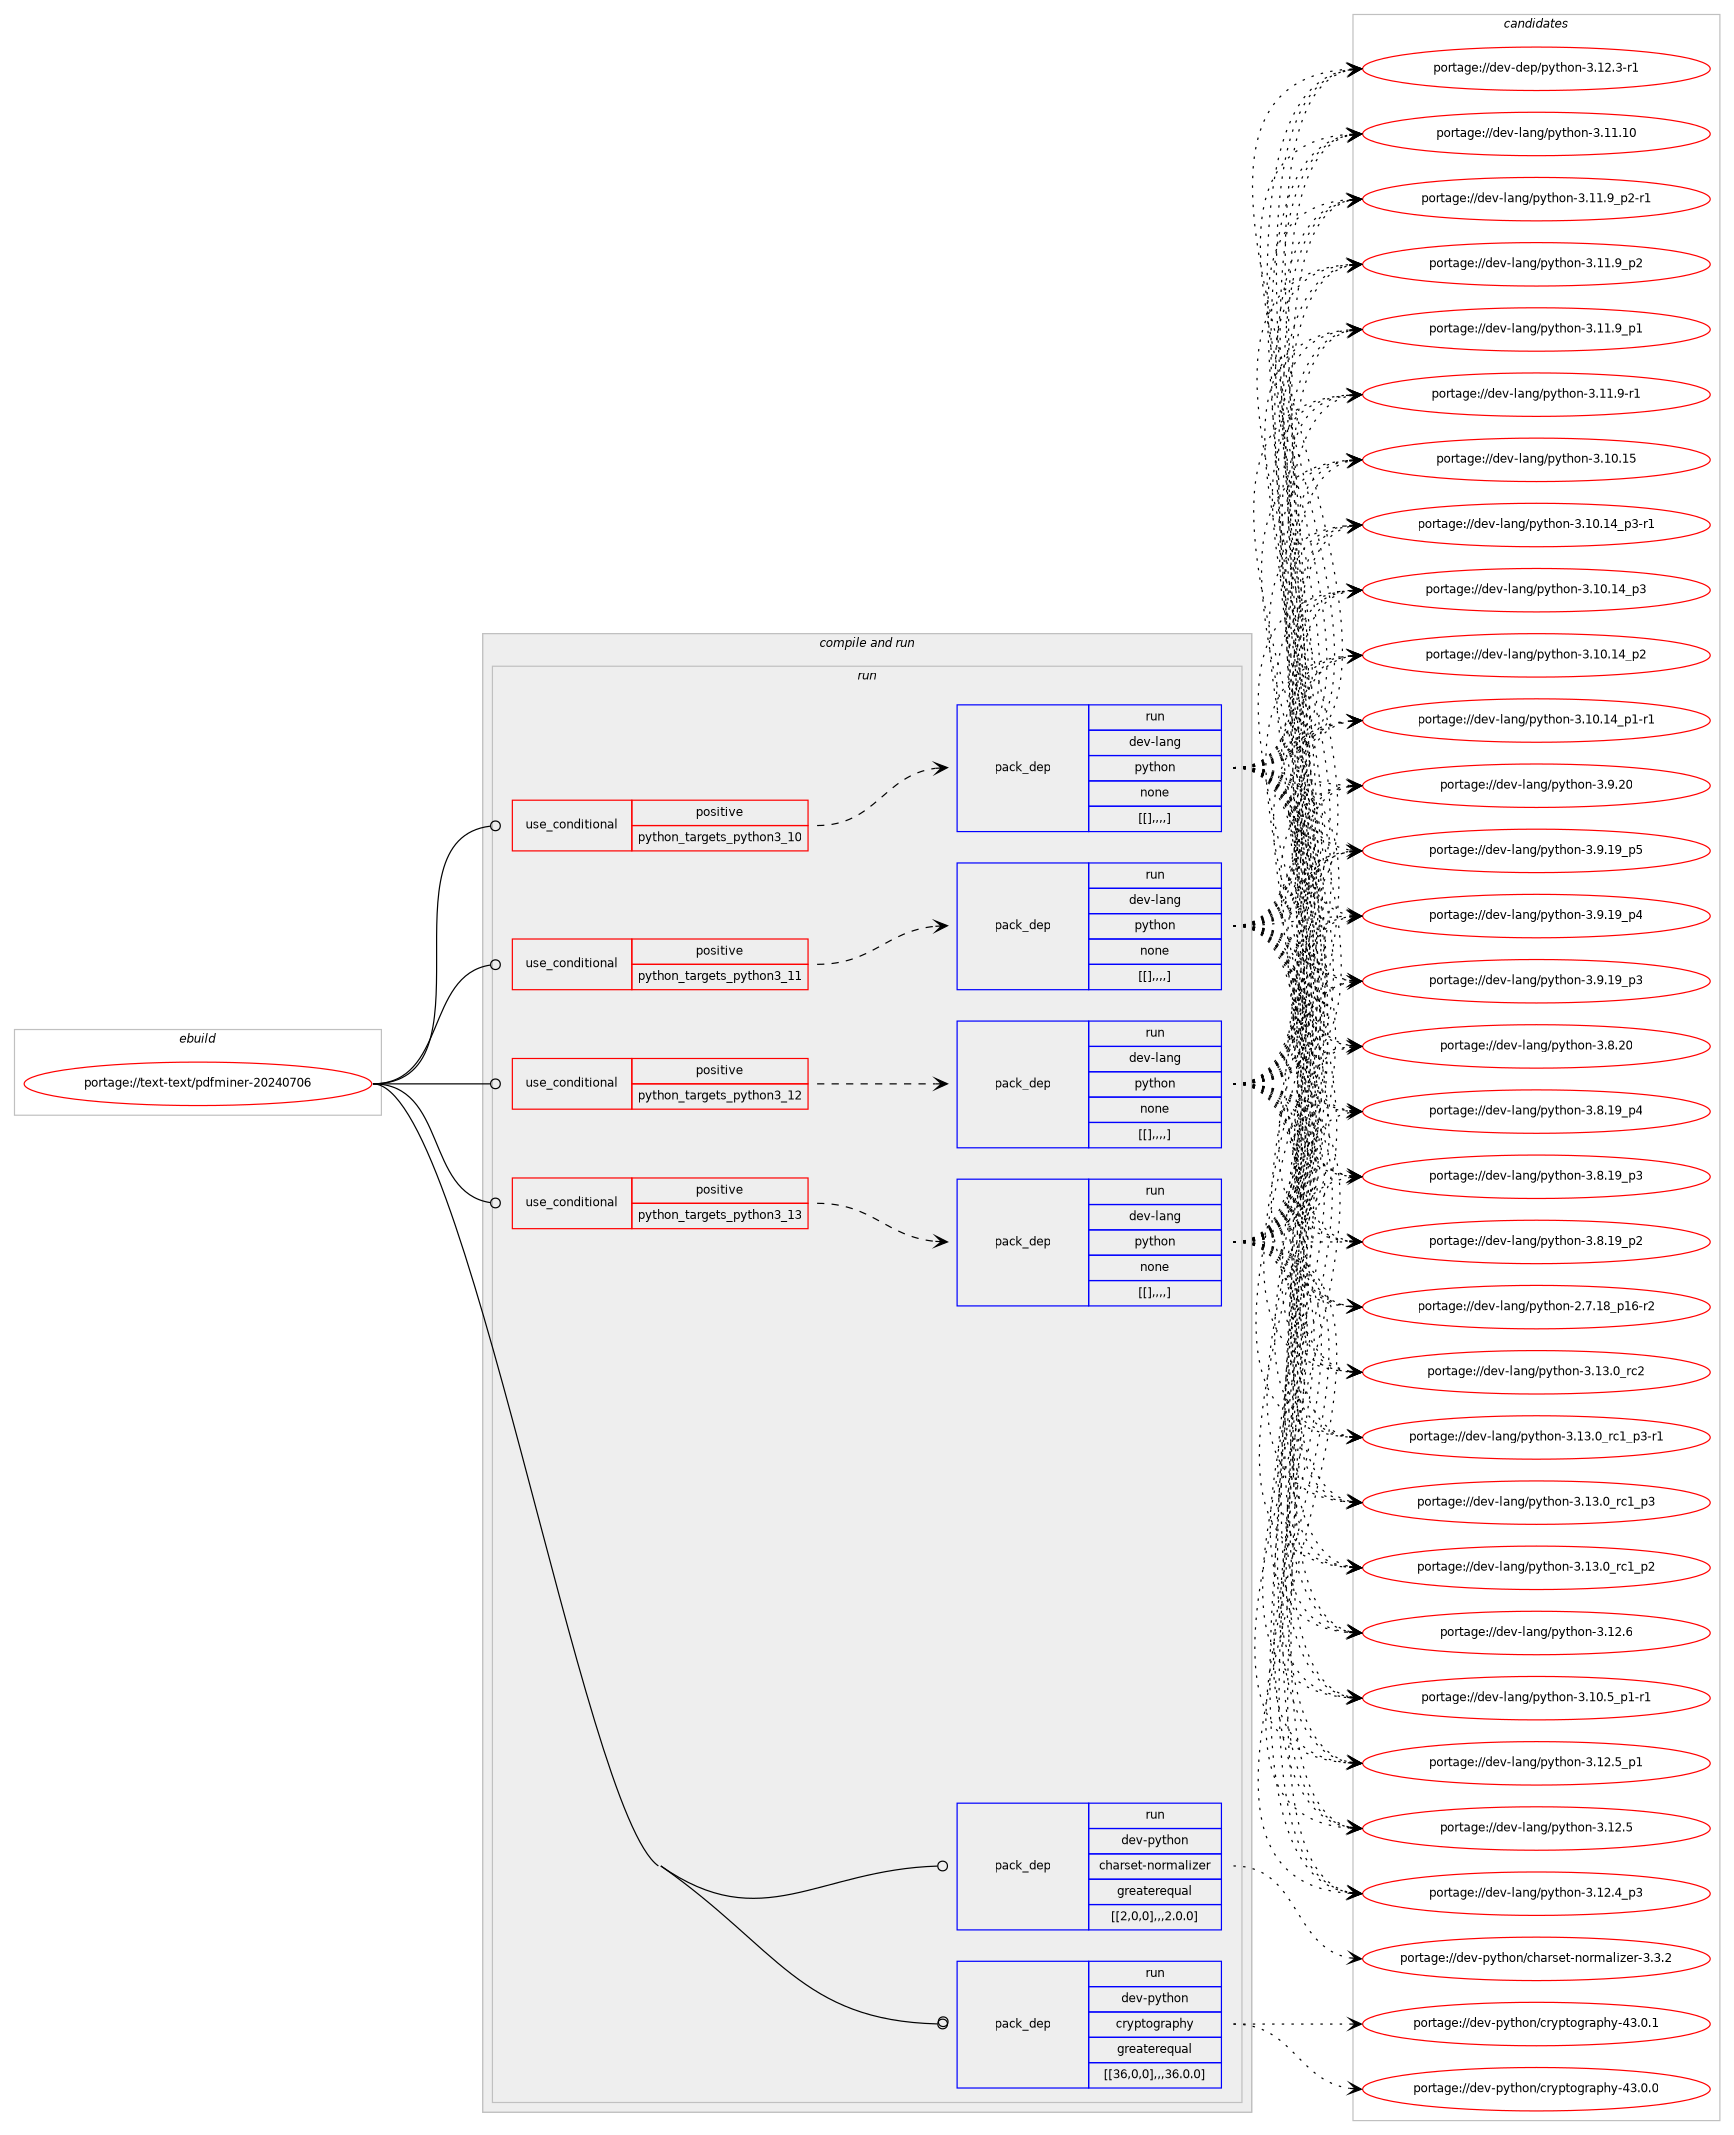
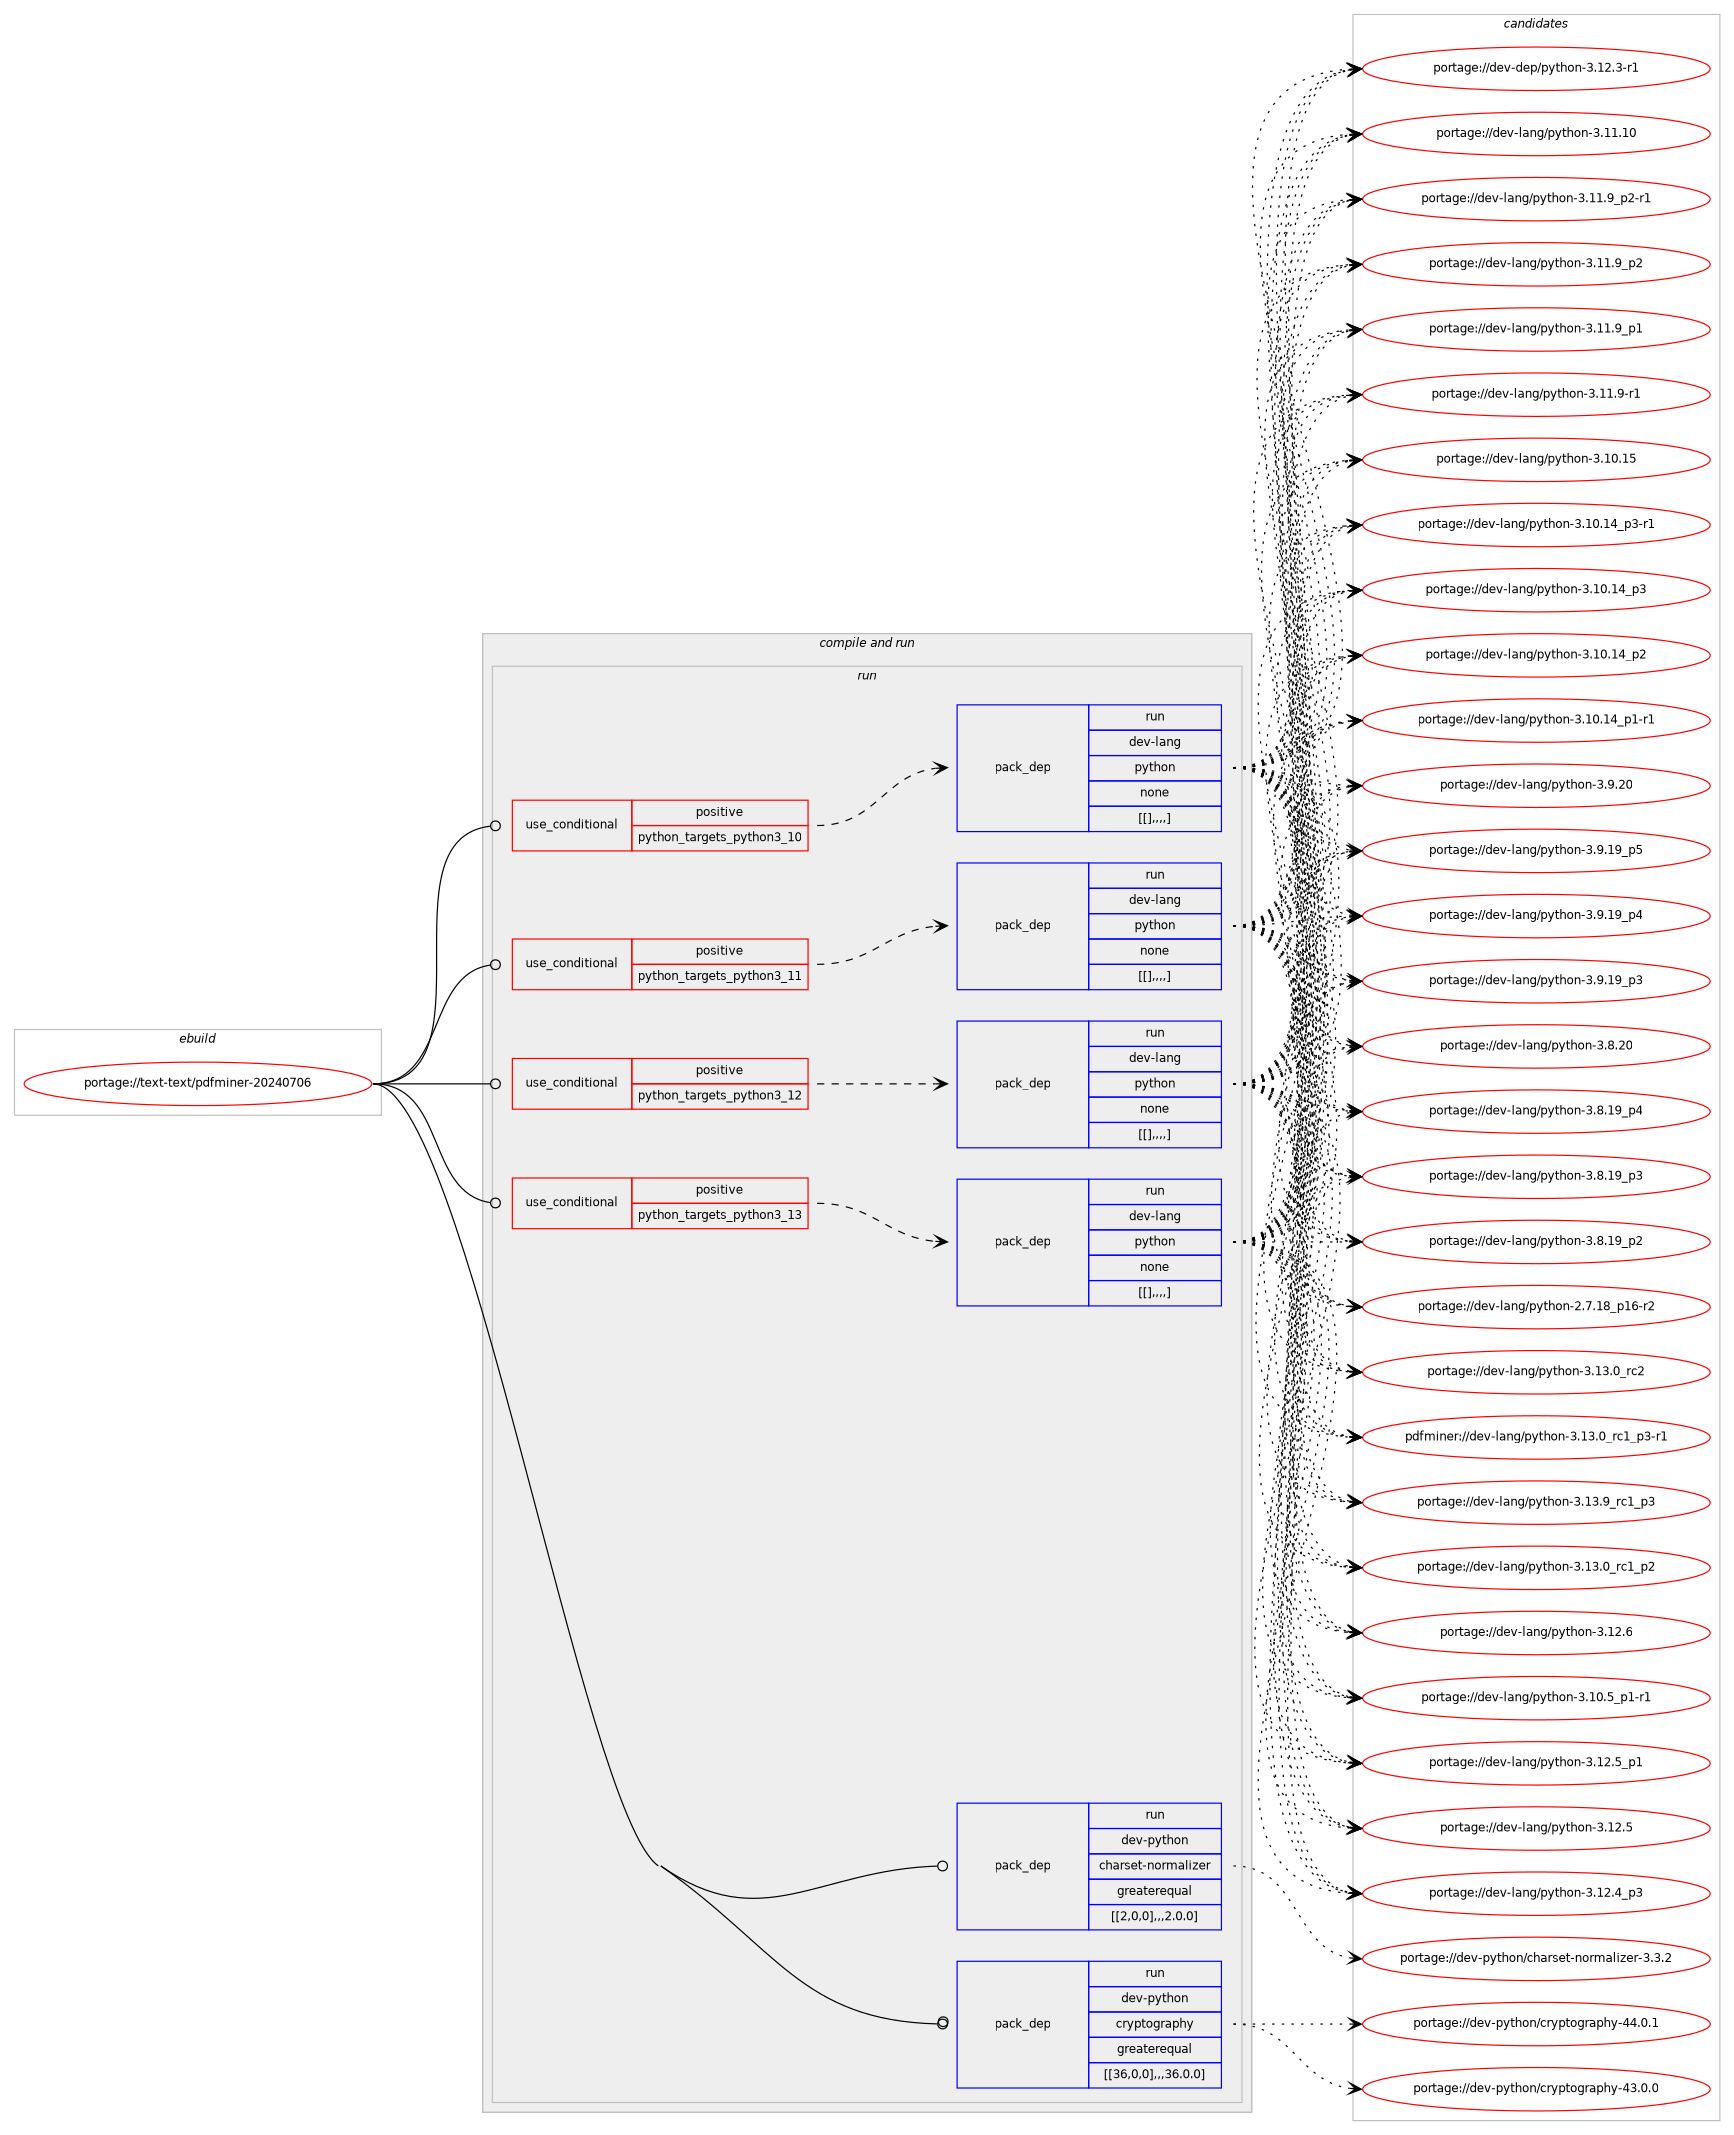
(1536, 1437) -> (1536, 1437)
(1536, 1503) -> (1536, 1503)
(1536, 2024) -> (1536, 2024)
